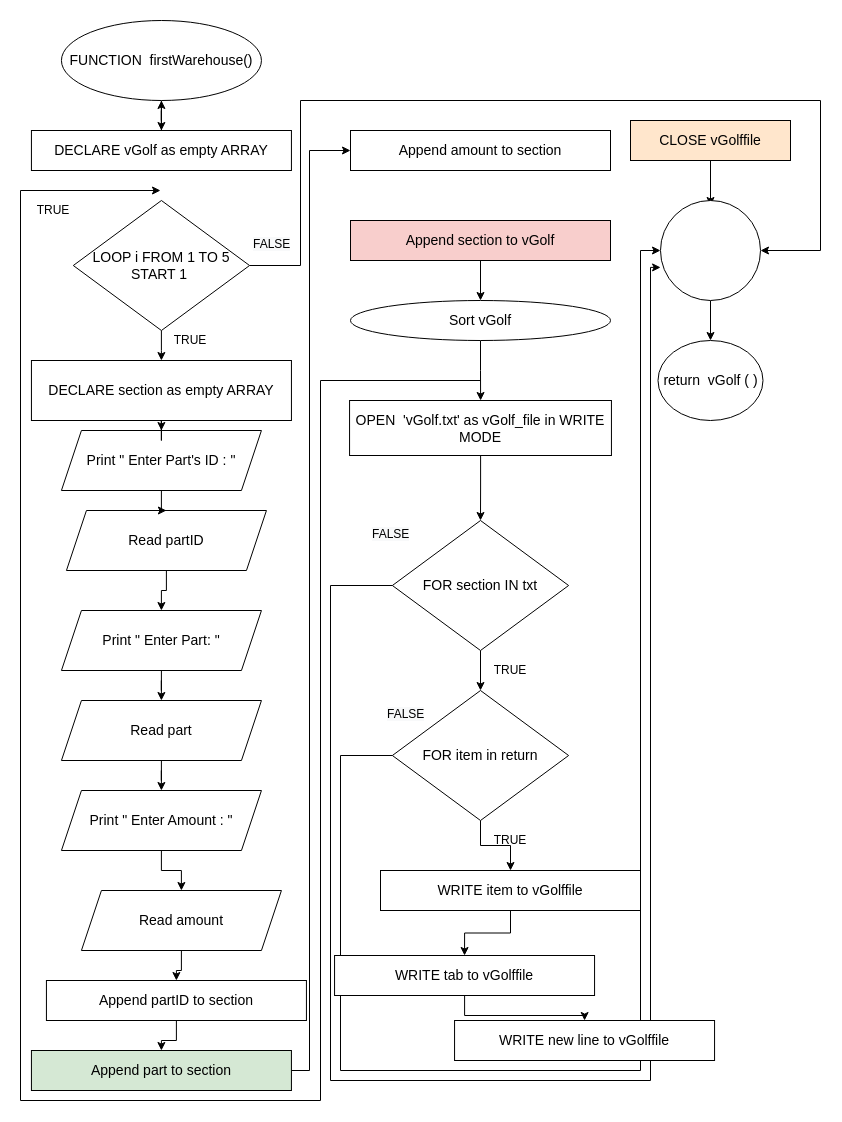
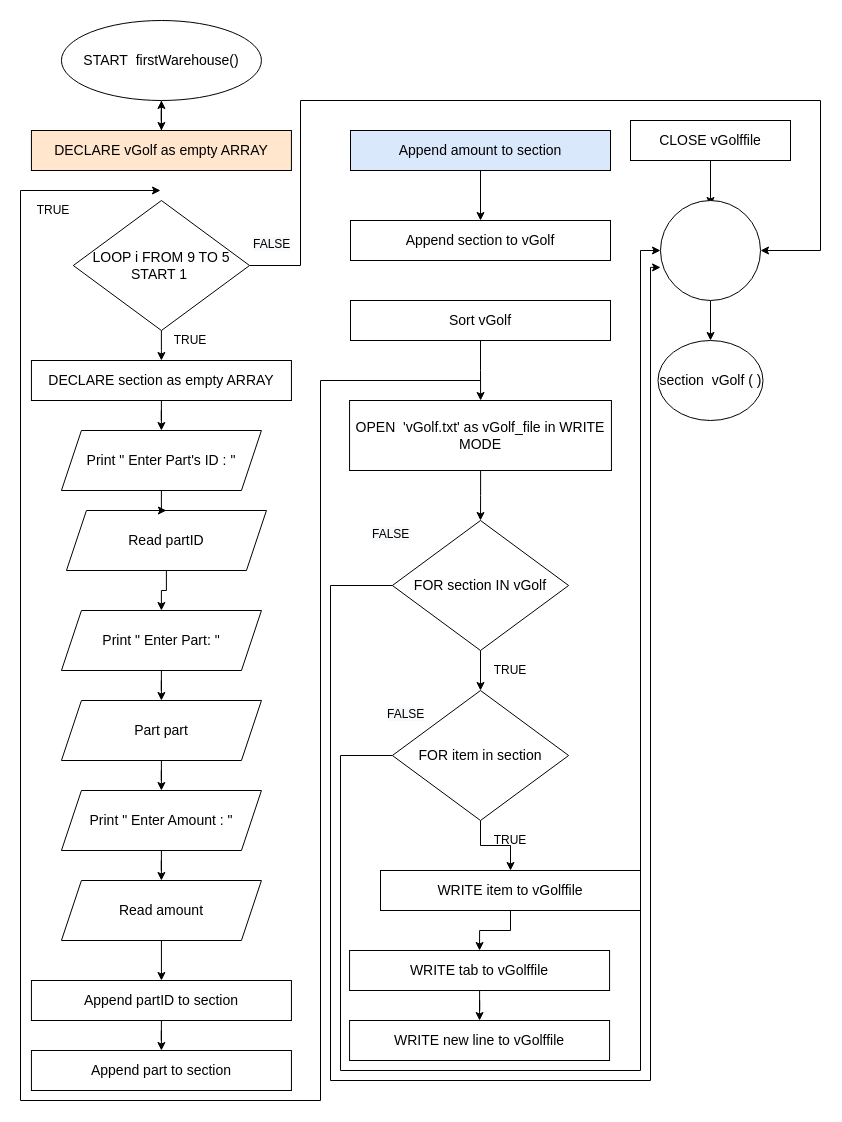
(162, 61) -> (162, 61)
(711, 141) -> (711, 141)
(161, 151) -> (161, 151)
(481, 151) -> (481, 151)
none -> (481, 192)
(481, 241) -> (481, 241)
(162, 266) -> (162, 266)
(481, 277) -> none
(481, 321) -> (481, 321)
(711, 381) -> (711, 381)
(161, 391) -> (161, 381)
(481, 428) -> (481, 436)
(481, 586) -> (481, 586)
(310, 603) -> none
(162, 731) -> (162, 731)
(481, 756) -> (481, 756)
(181, 921) -> (161, 911)
(465, 976) -> (480, 971)
(176, 1001) -> (161, 1001)
(585, 1041) -> (480, 1041)
(161, 1071) -> (161, 1071)
